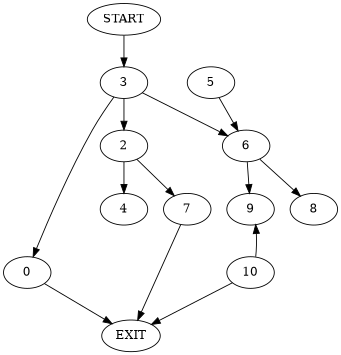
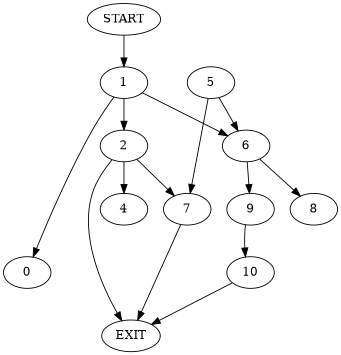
(124, 83) -> (124, 83)
none -> (200, 141)
(256, 245) -> (245, 236)
(74, 301) -> (90, 236)
